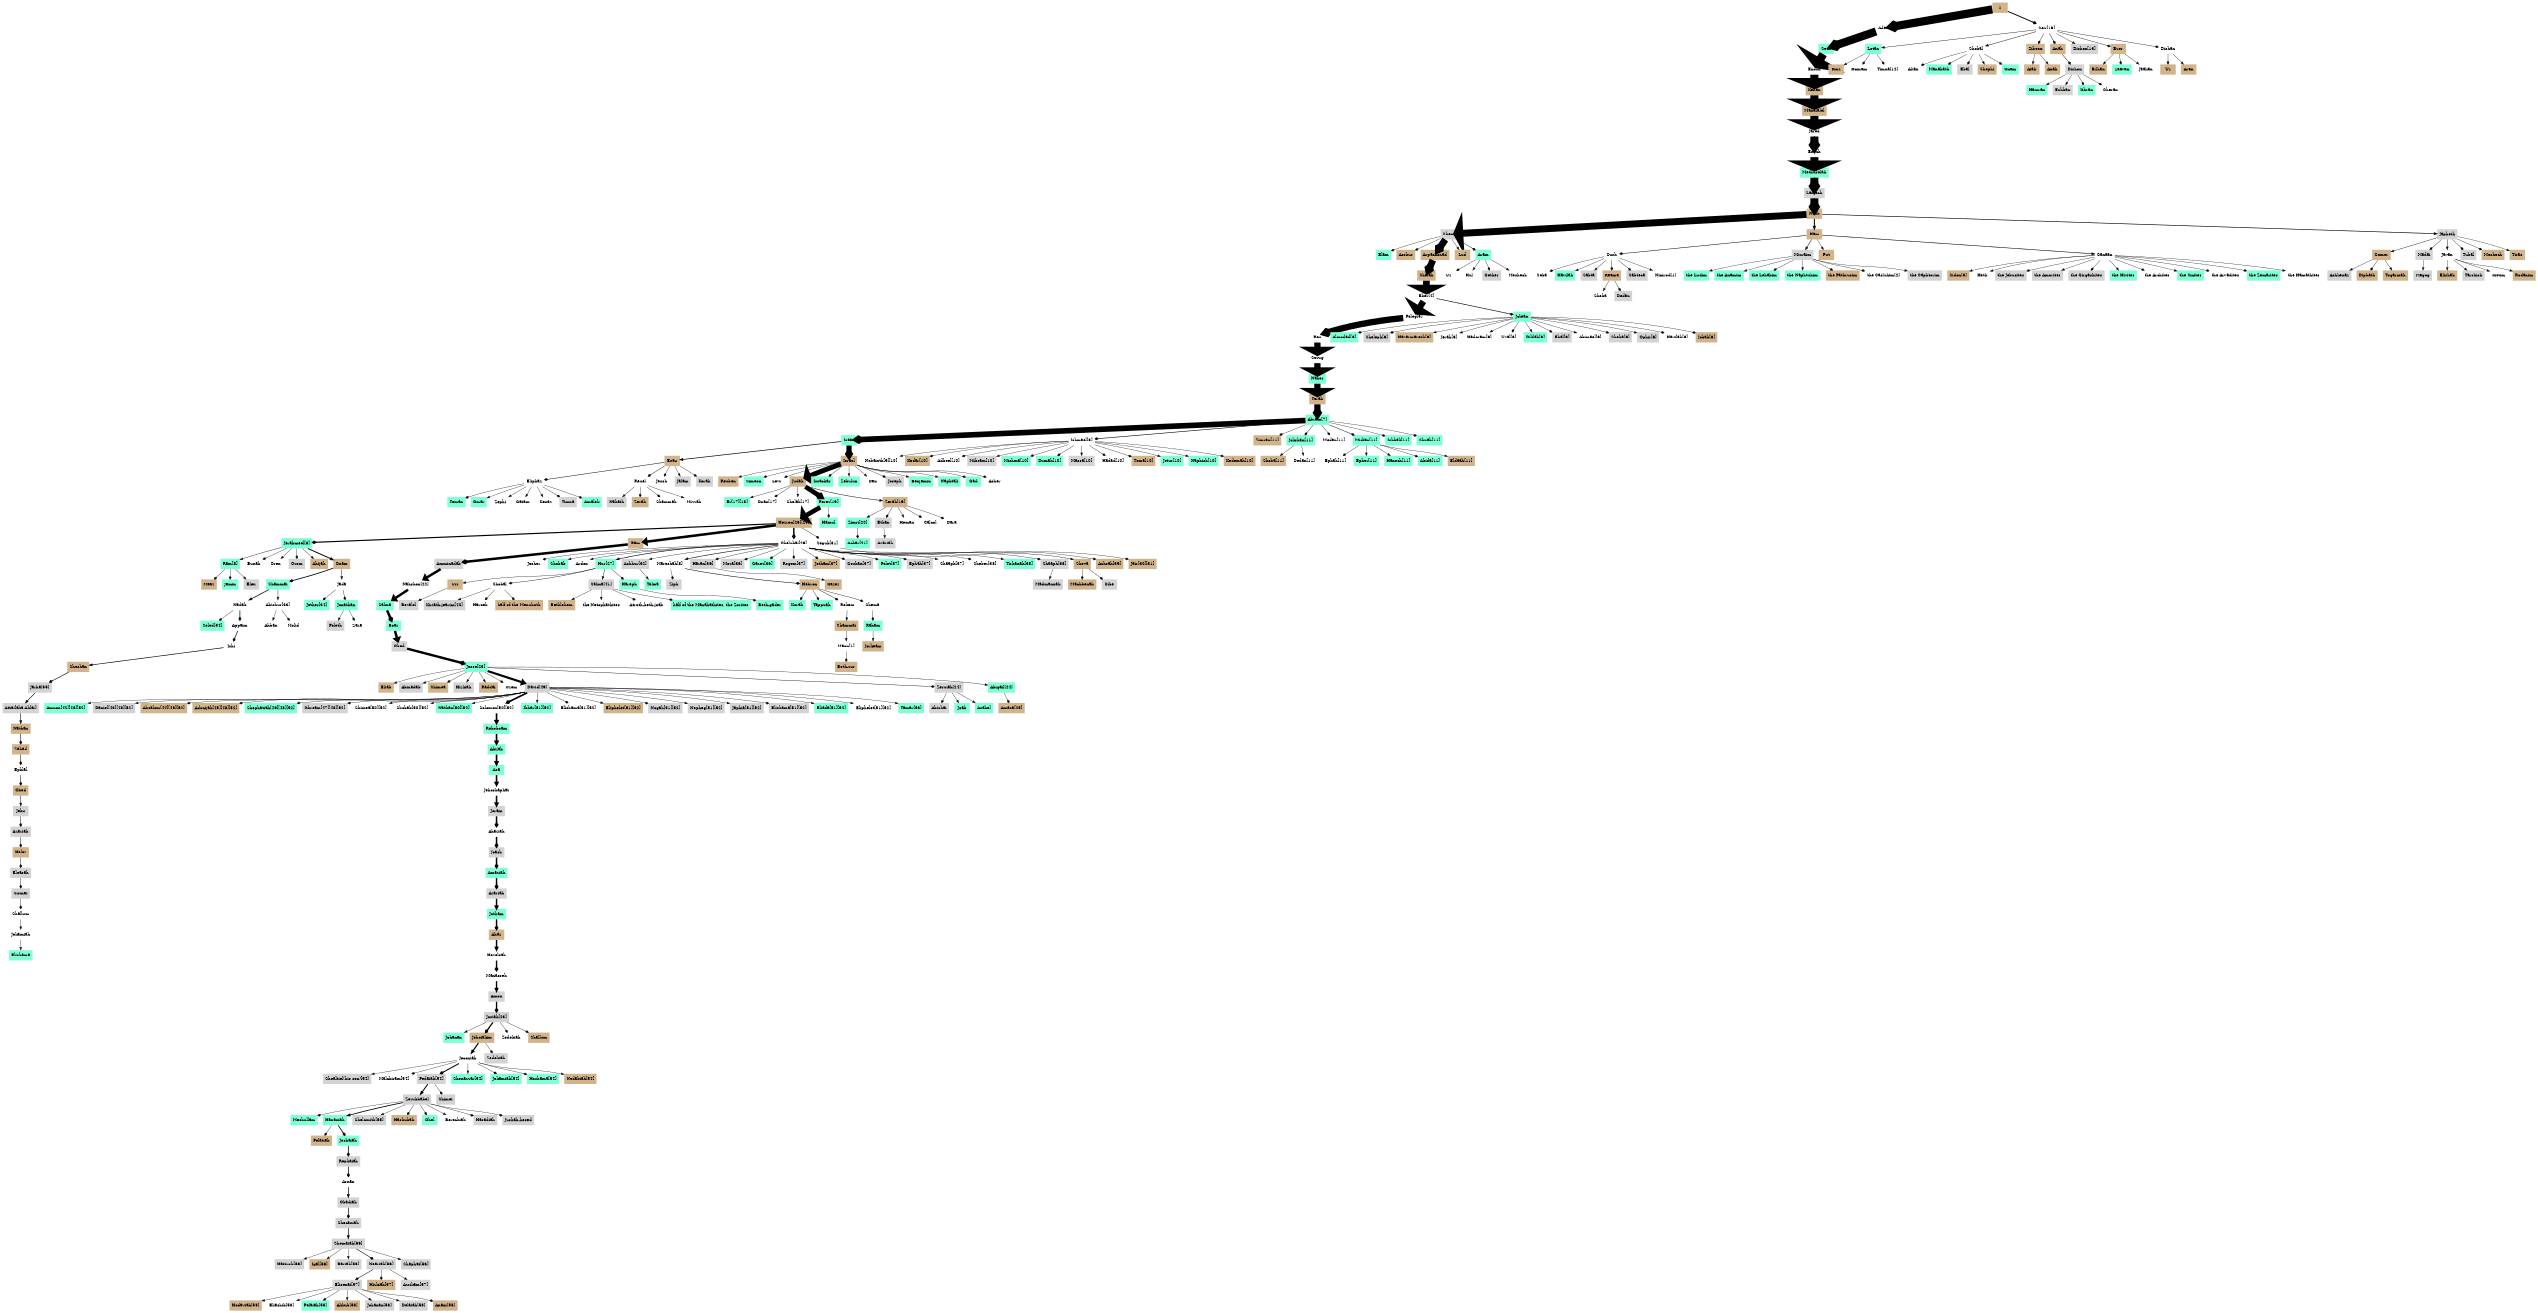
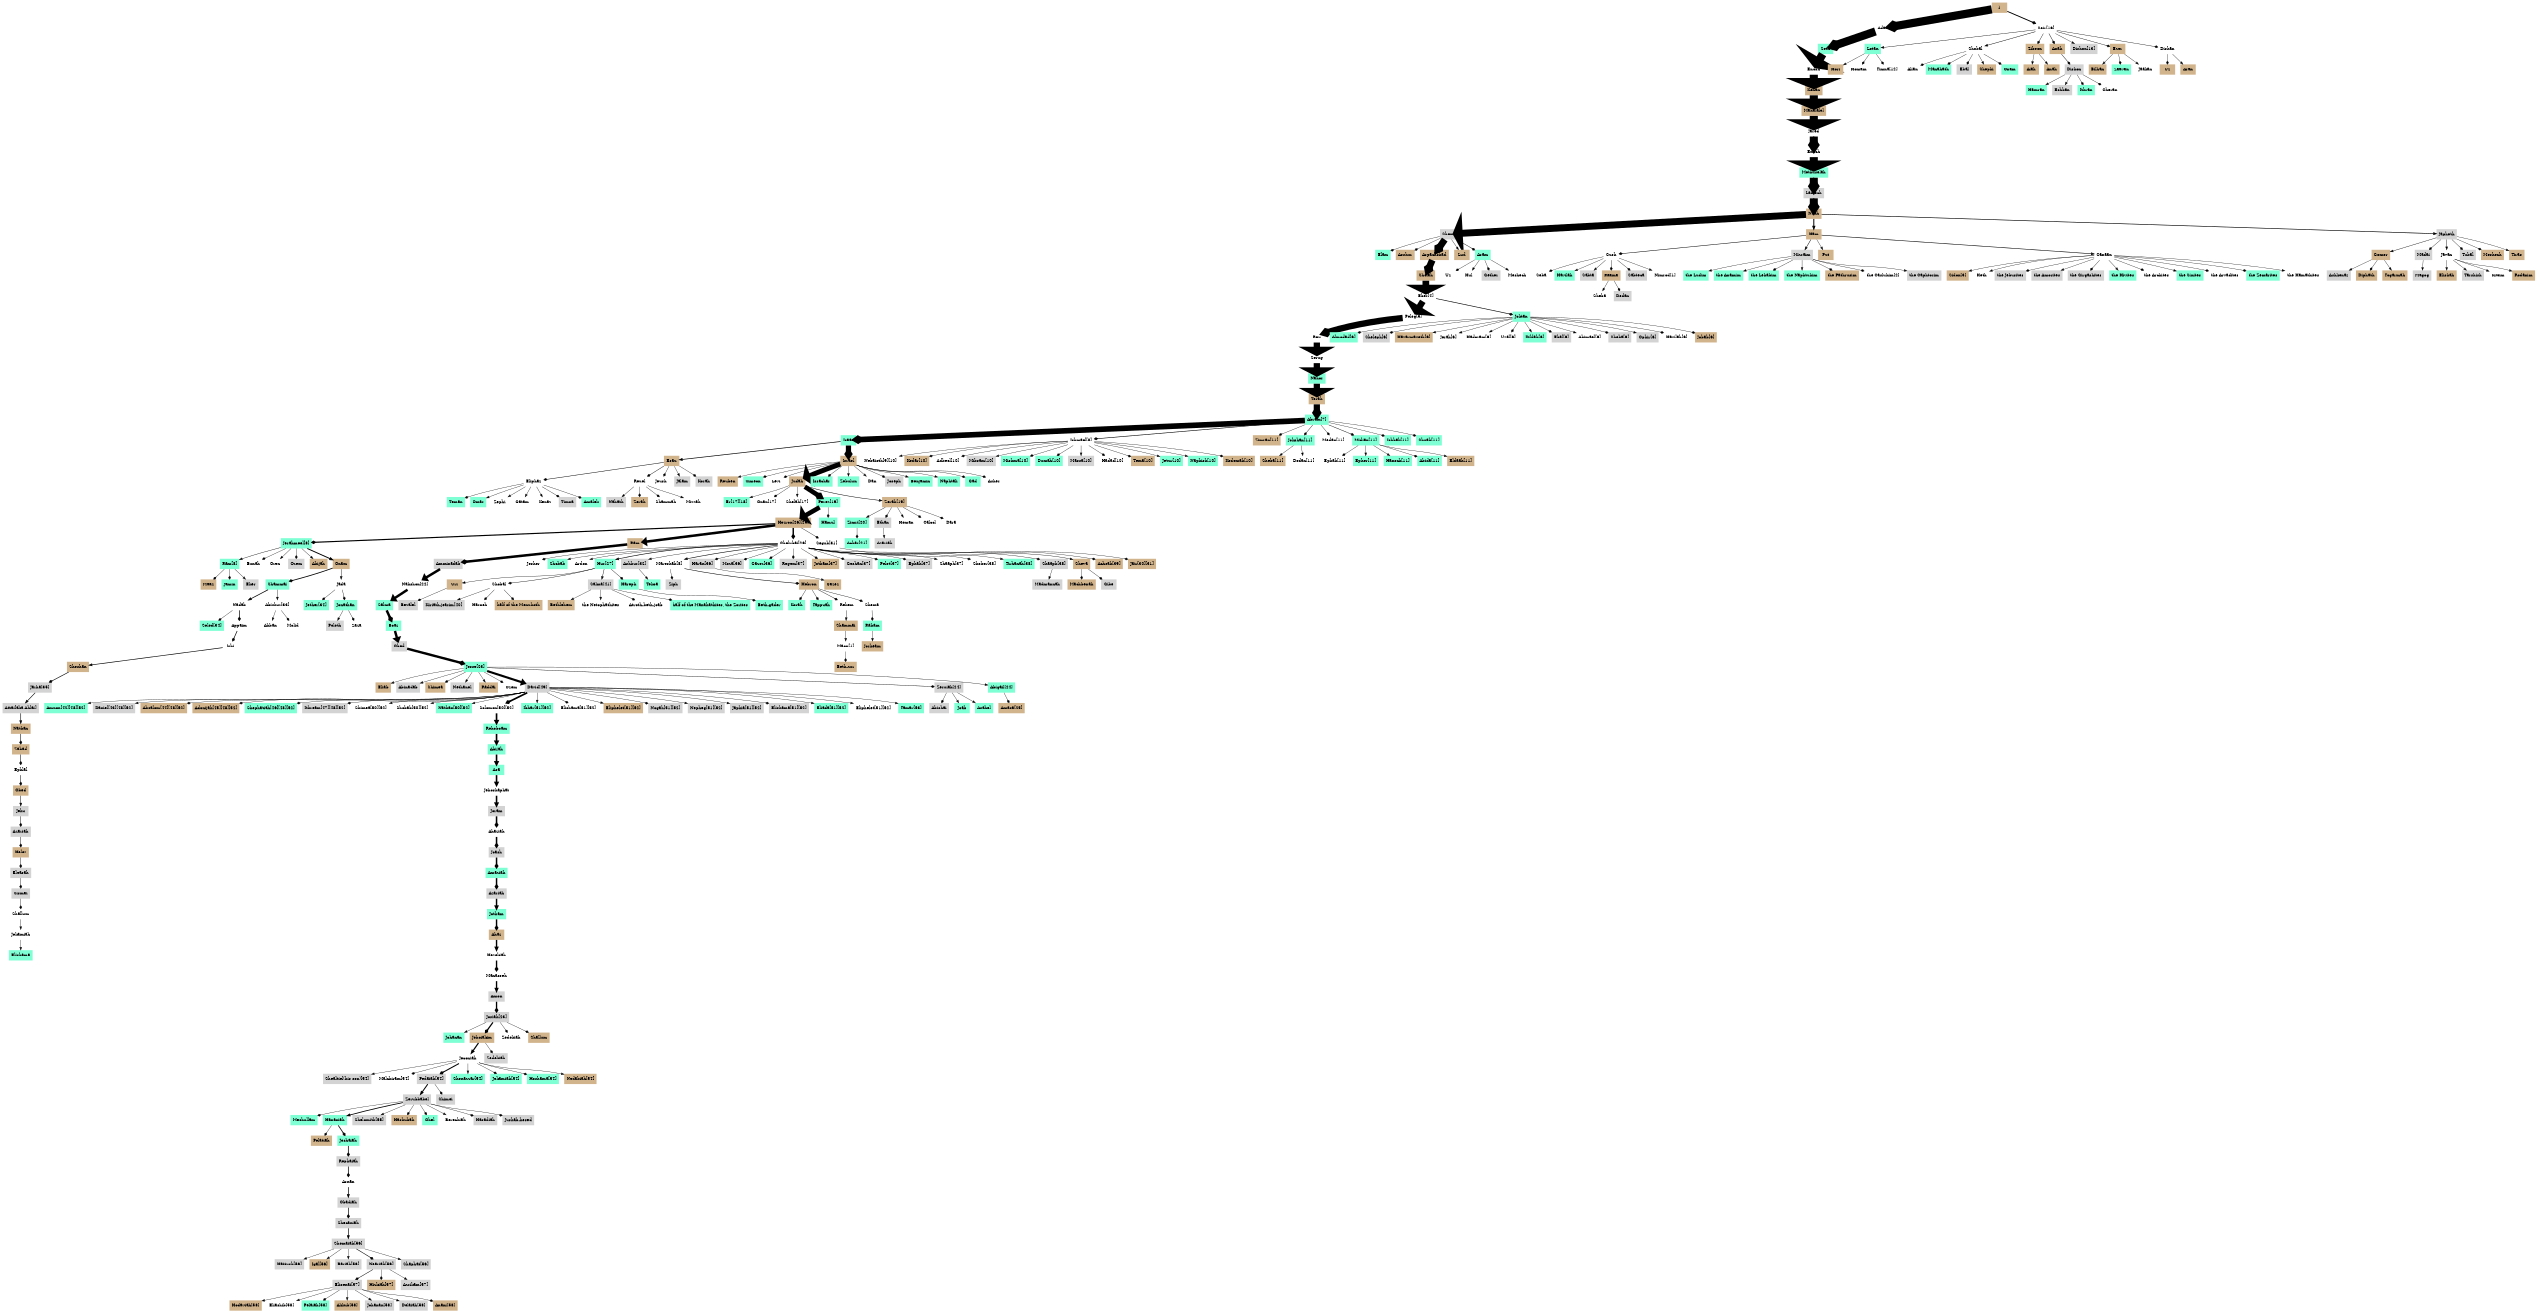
(464, 688) -> (462, 688)
